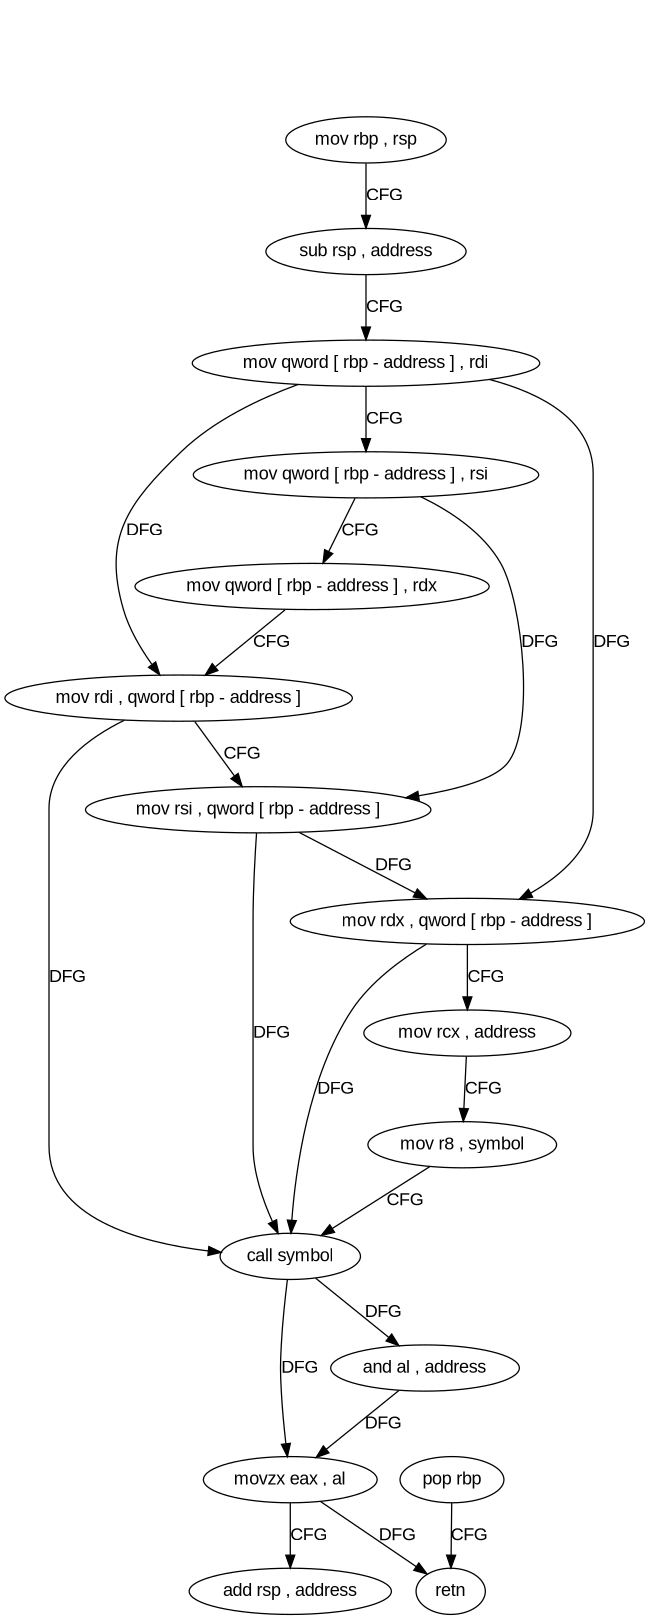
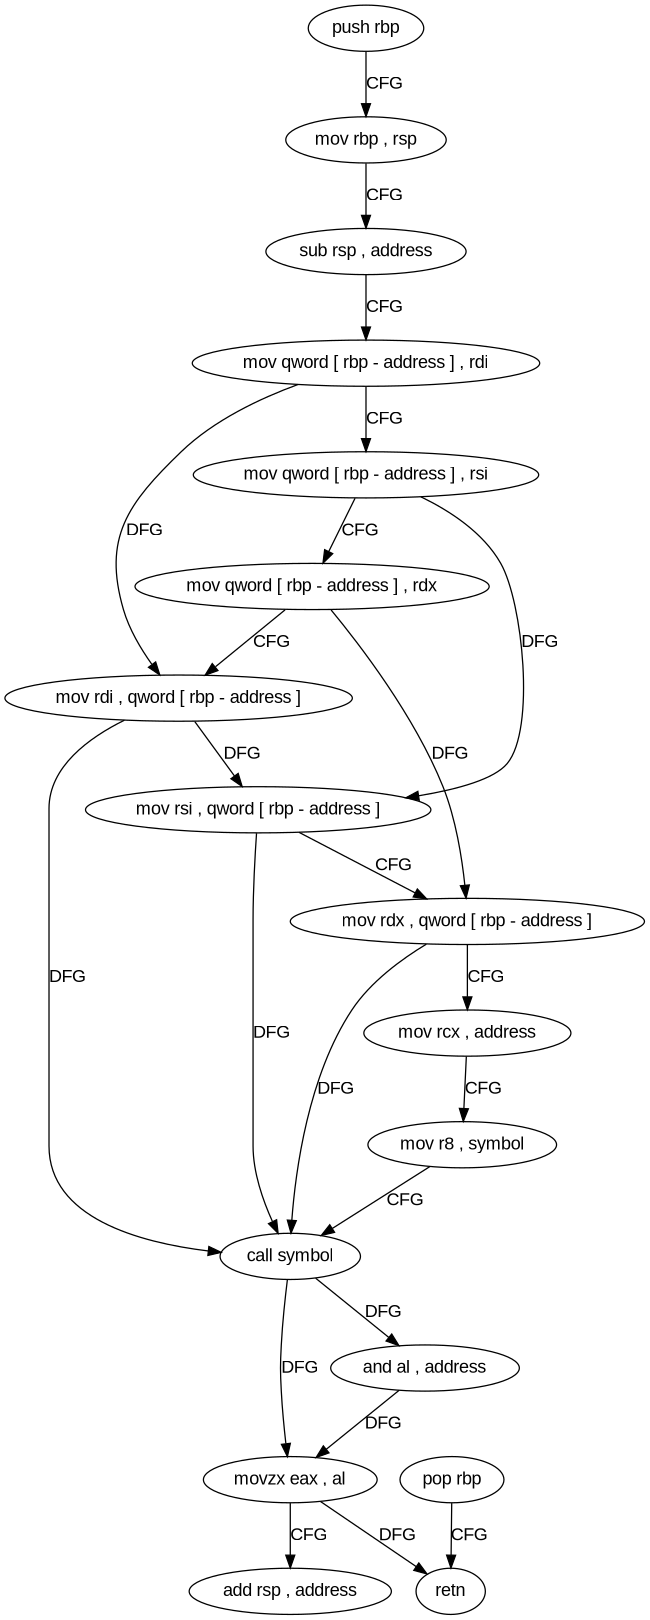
none -> (366, 28)
(593, 621) -> (419, 738)
(243, 754) -> (243, 754)
(394, 866) -> (394, 866)
